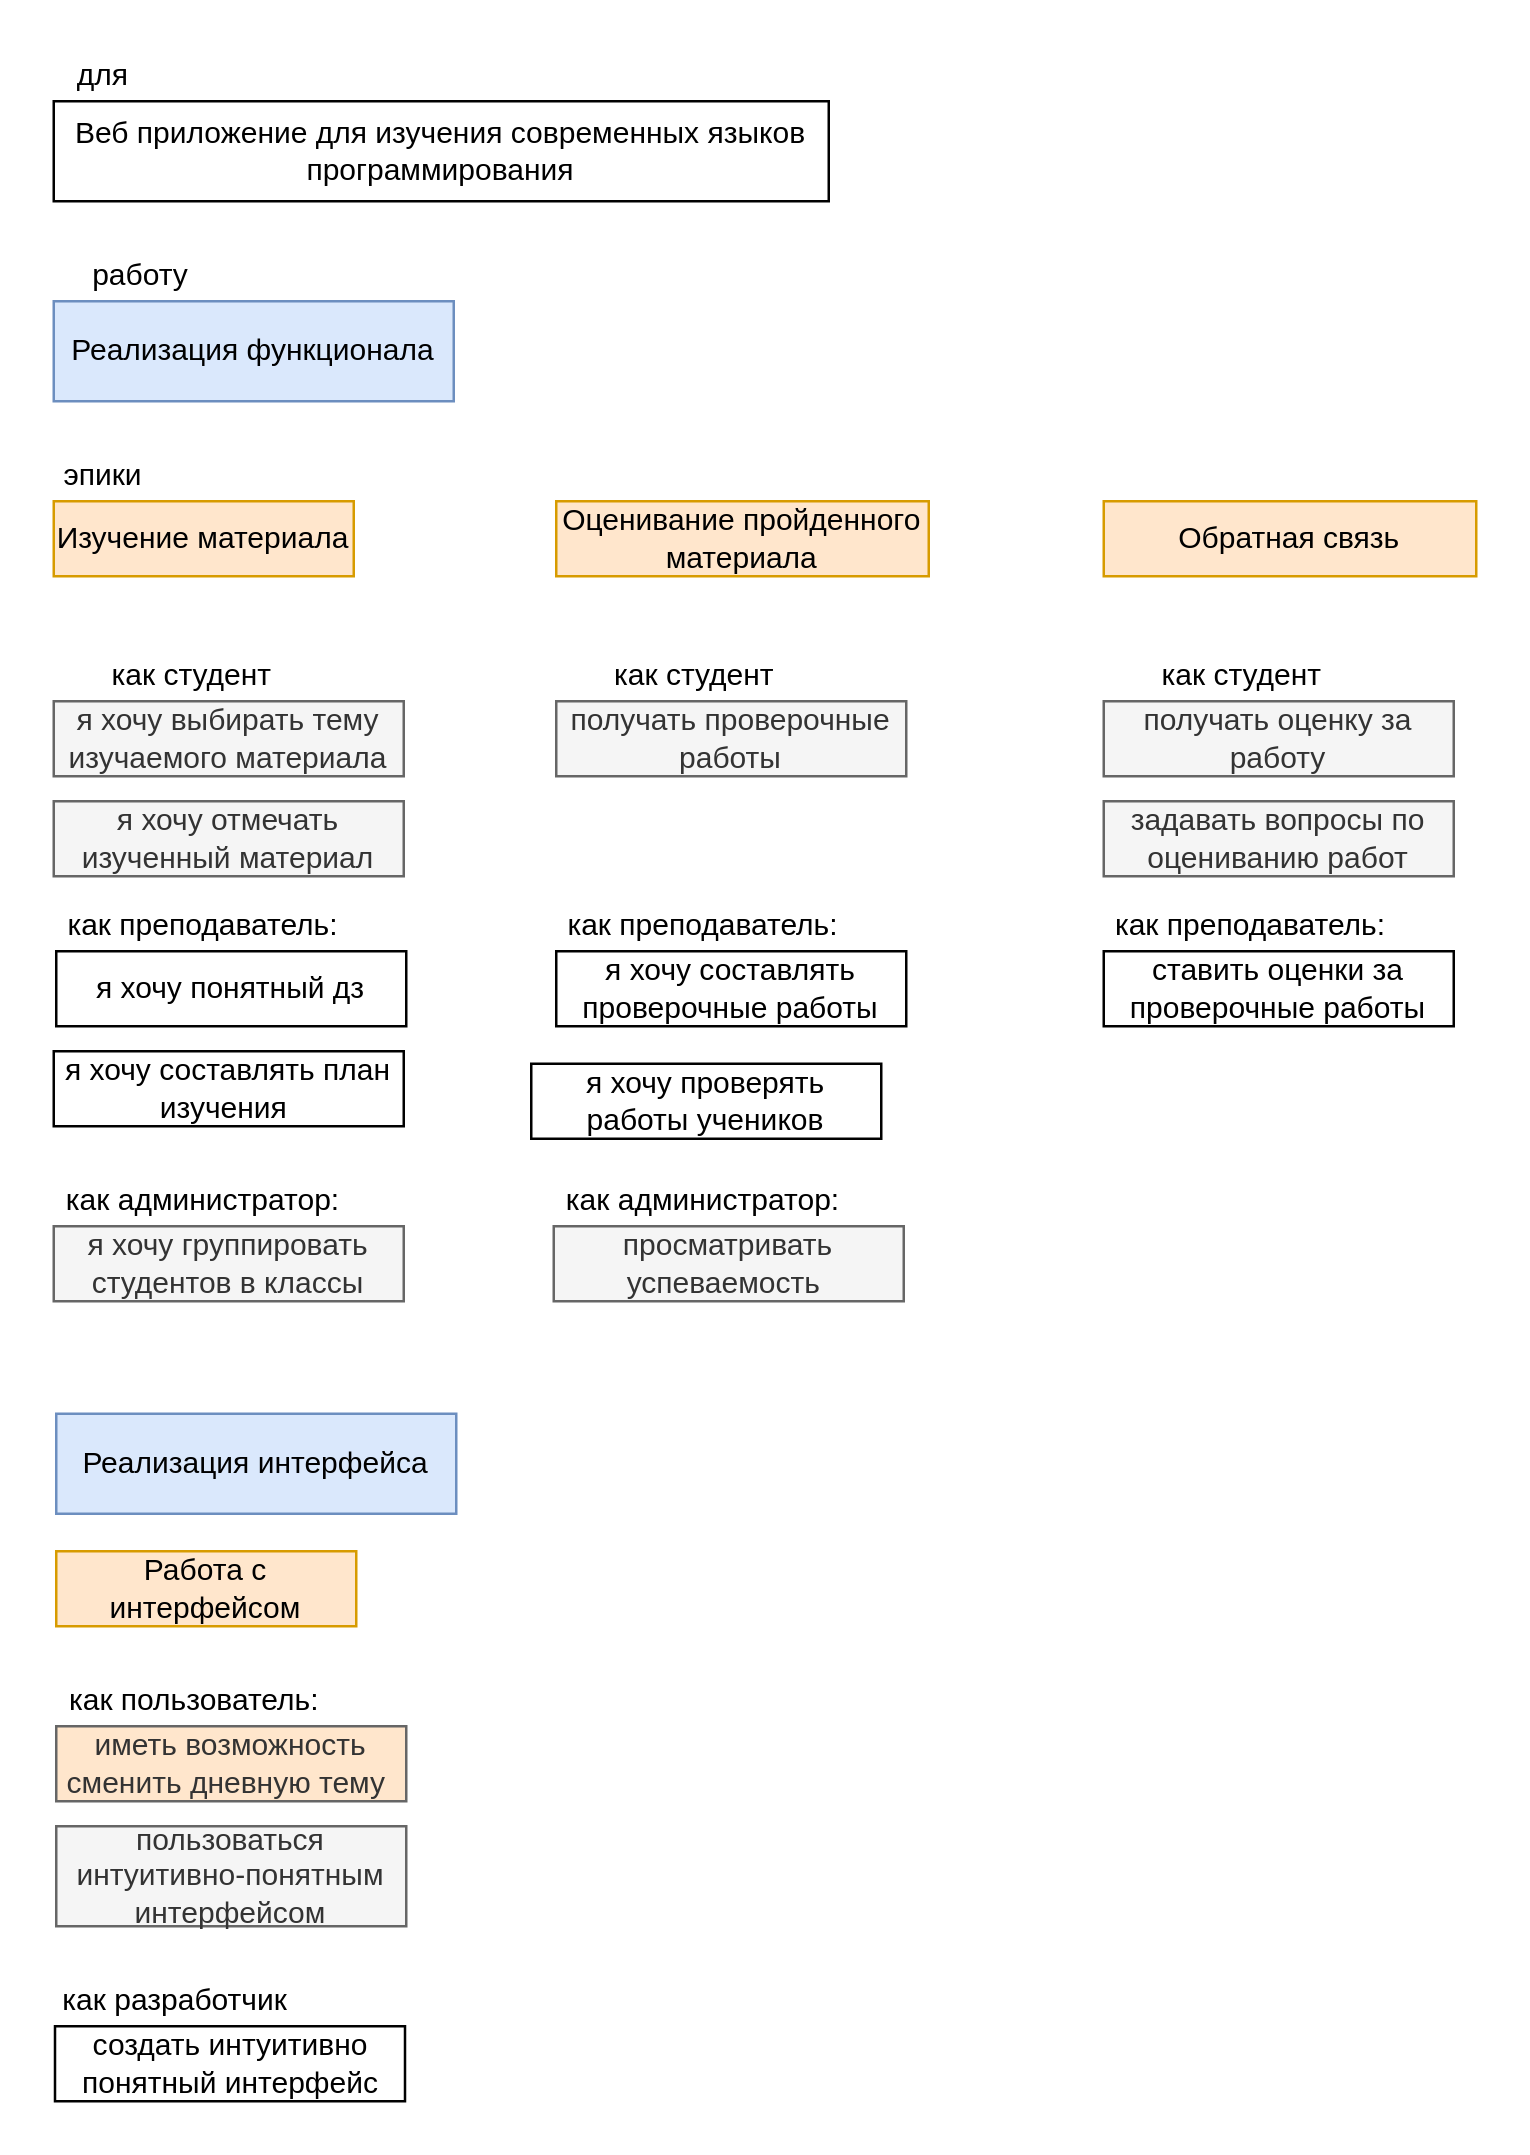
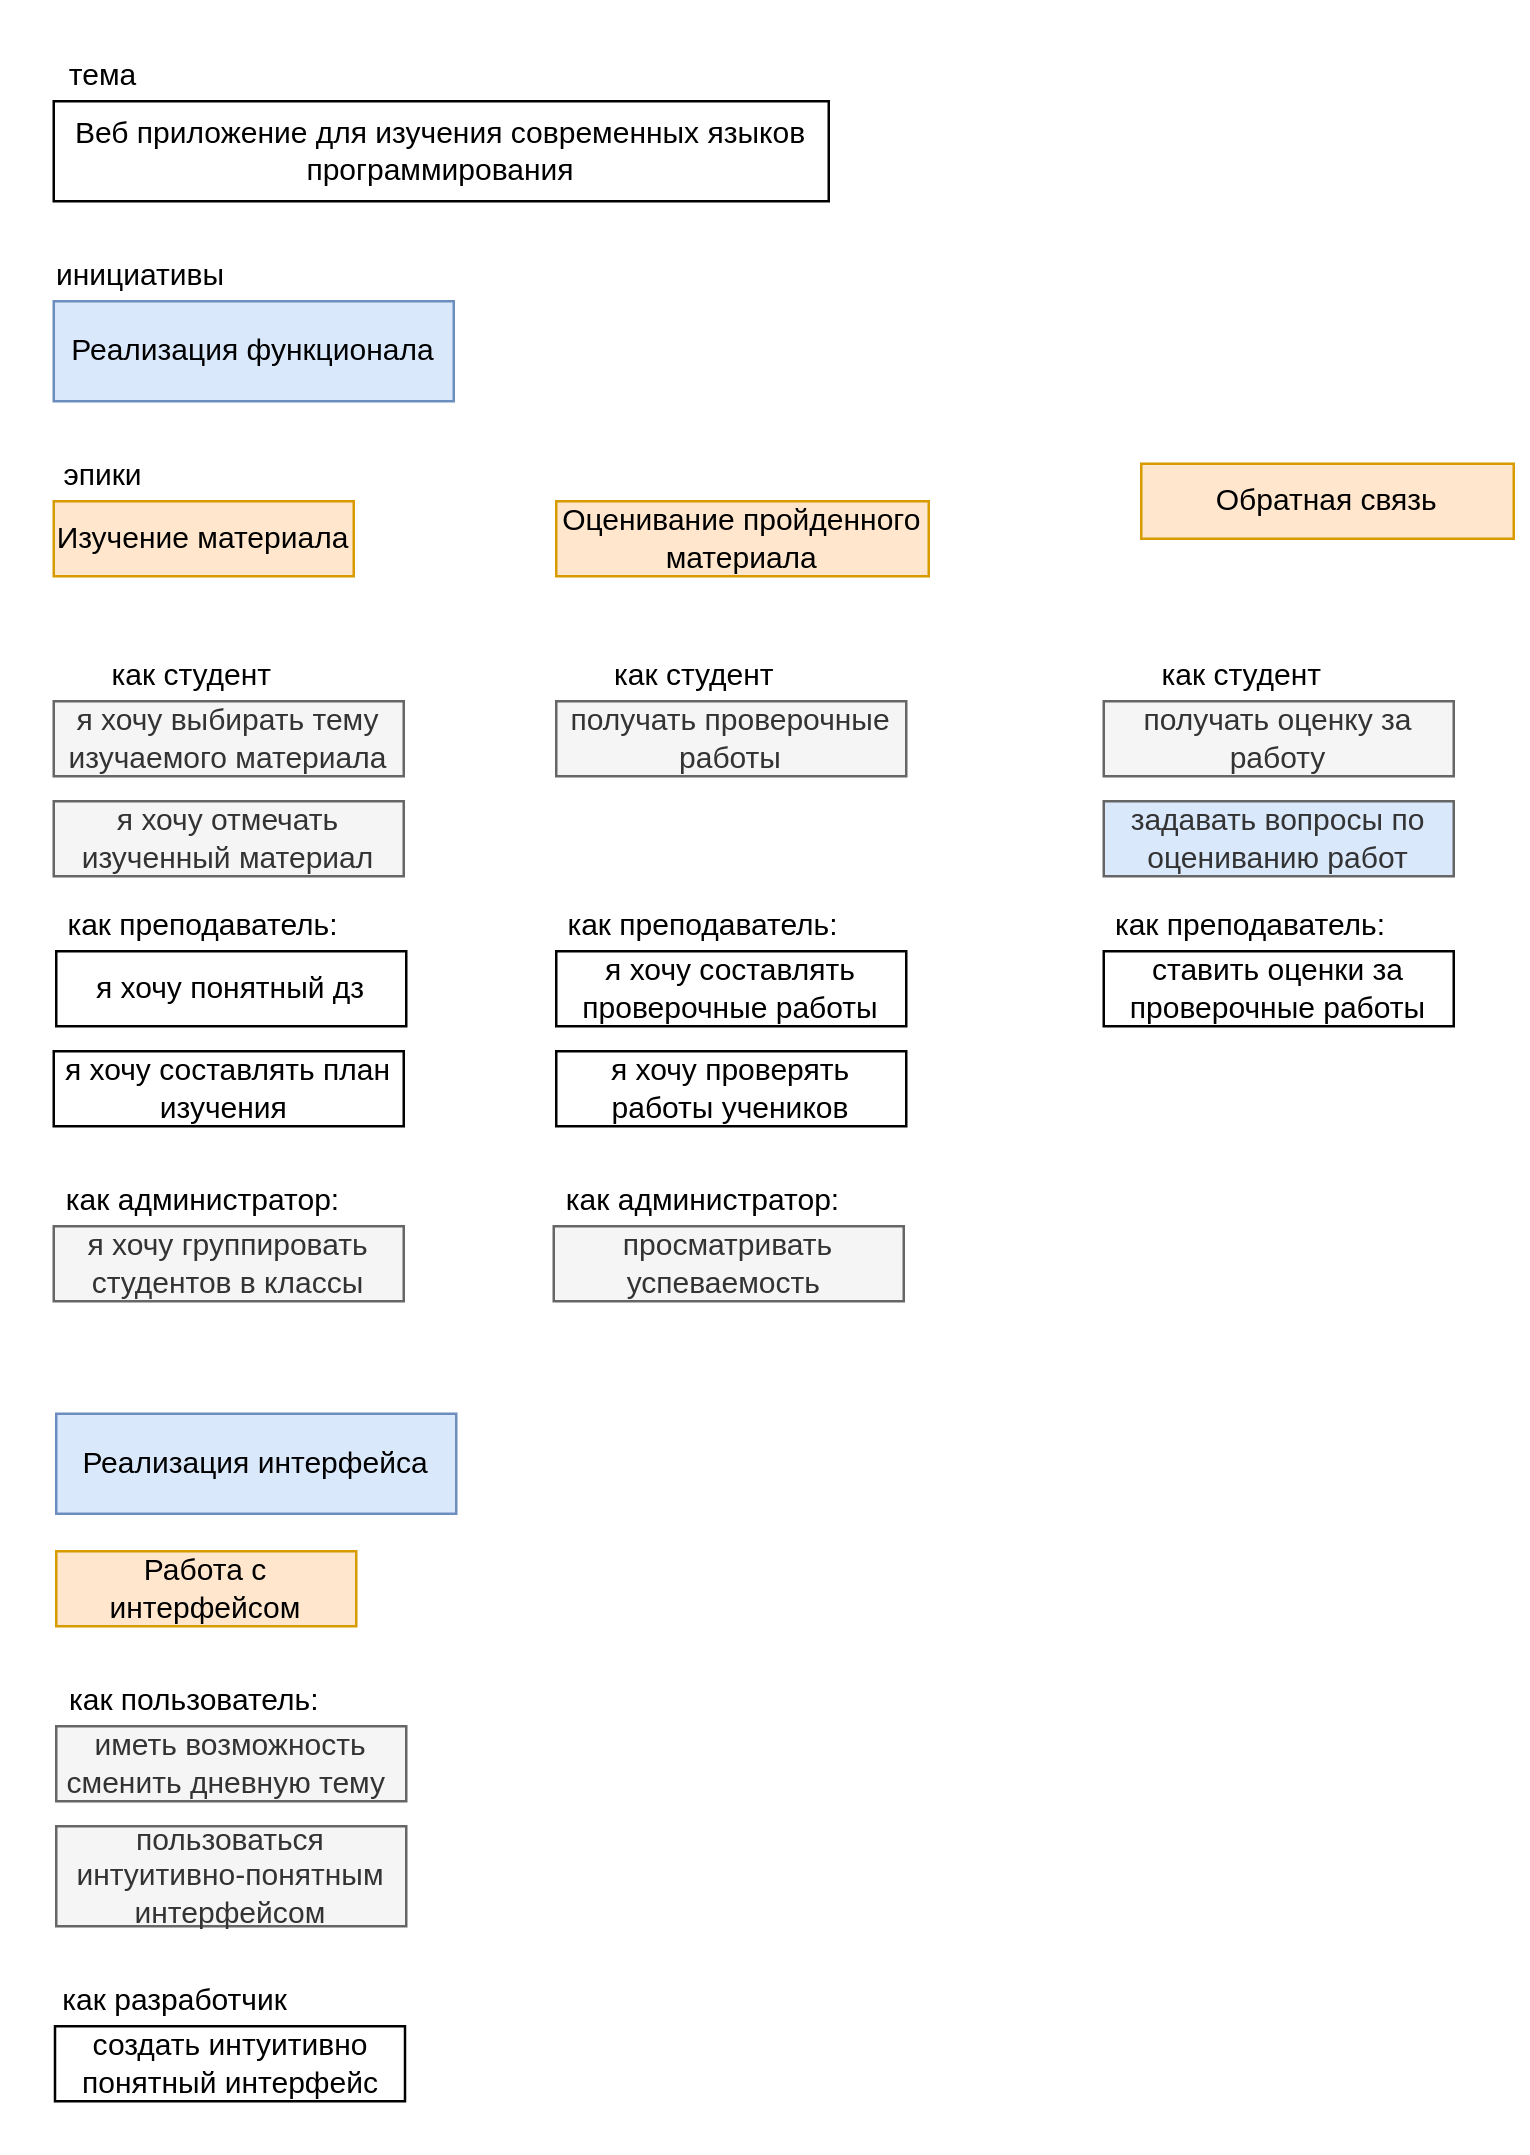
(104, 76) -> (104, 76)
(141, 276) -> (141, 276)
(1290, 539) -> (1328, 501)
(1279, 839) -> (1279, 839)
(706, 1101) -> (731, 1089)
(231, 1764) -> (231, 1764)
